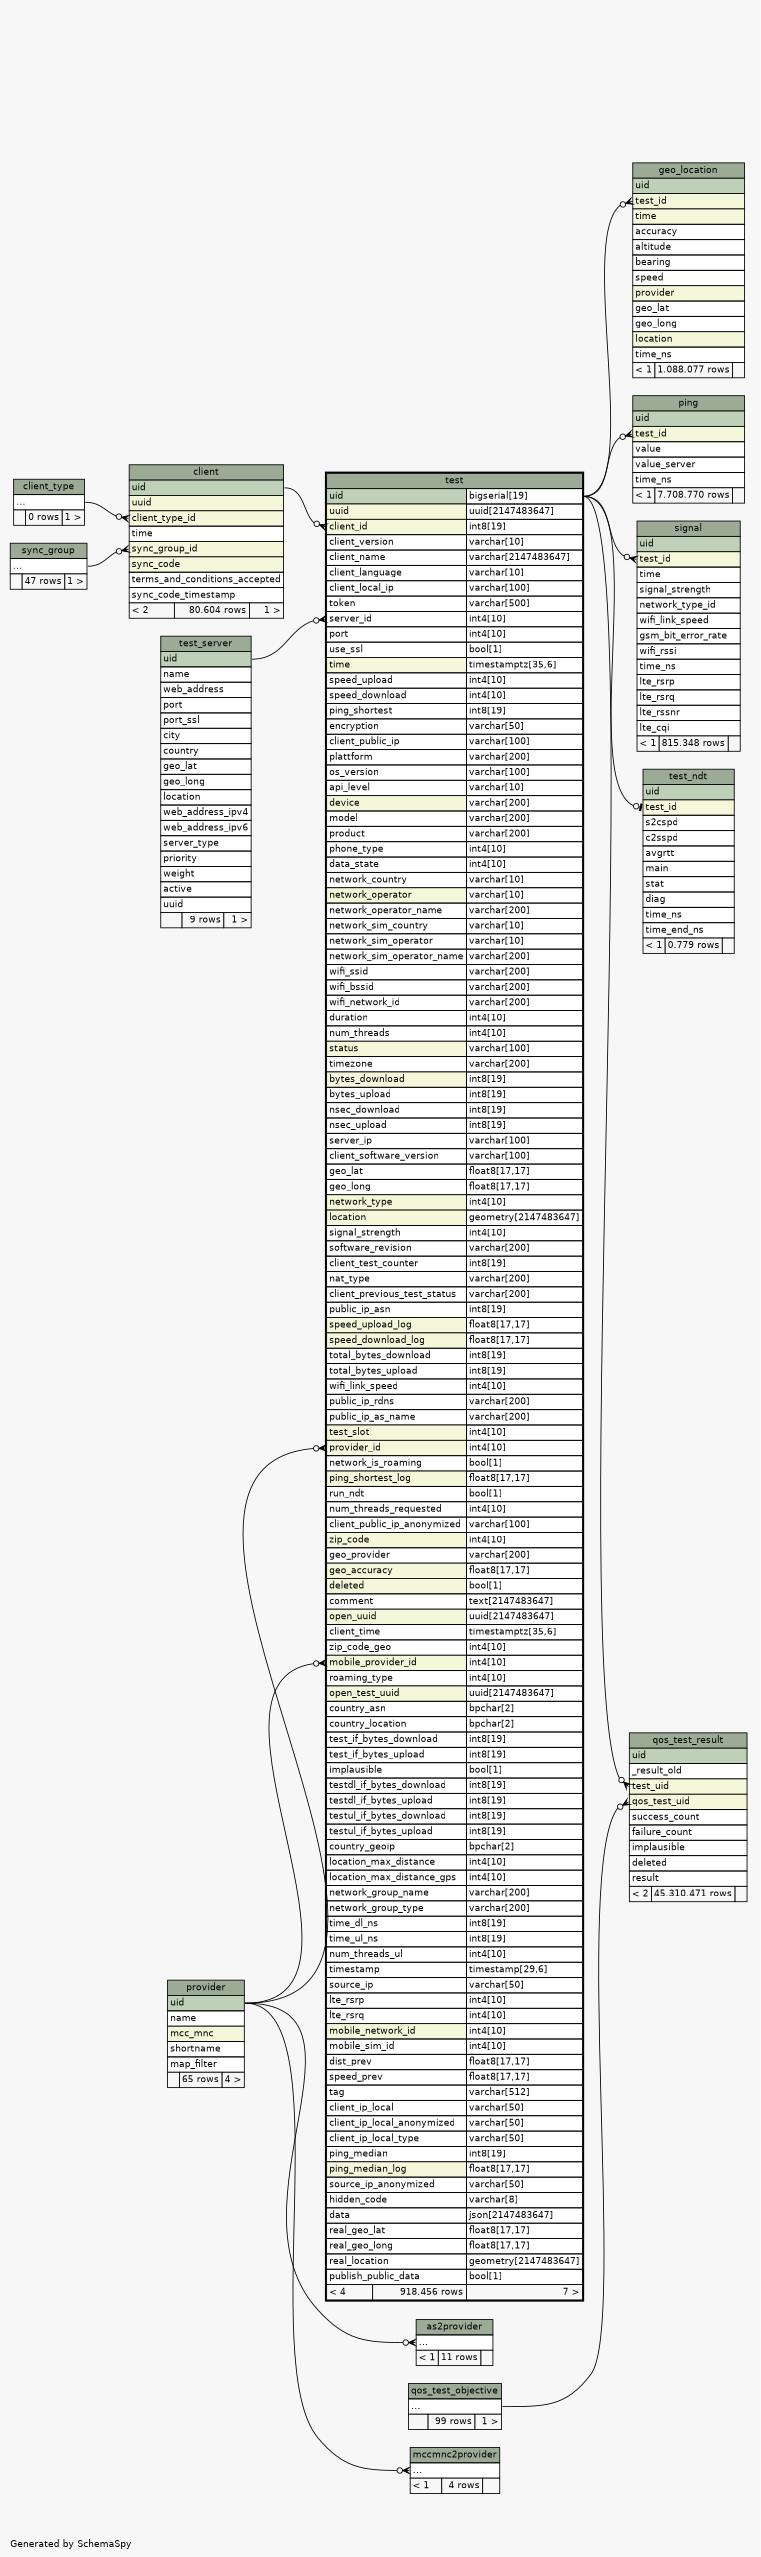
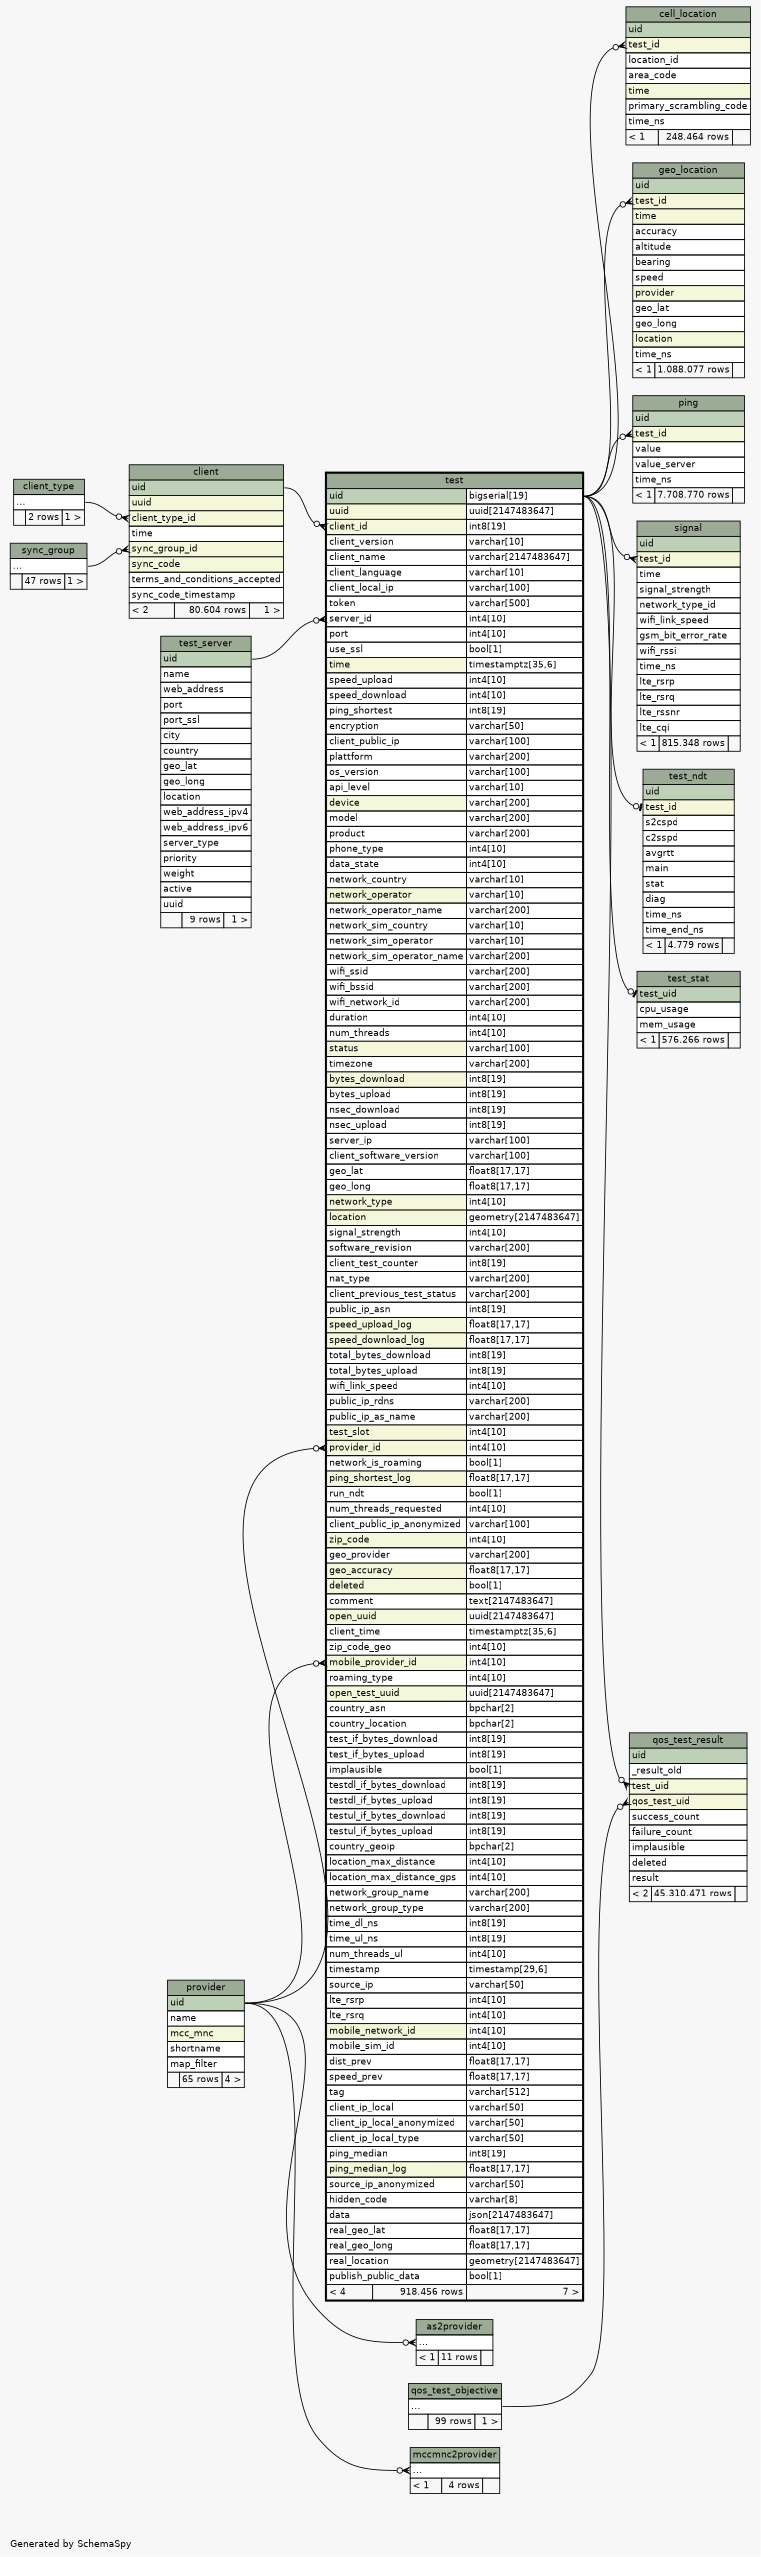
none -> (688, 76)
(44, 517) -> (44, 517)
(694, 945) -> (694, 945)
none -> (688, 1010)
